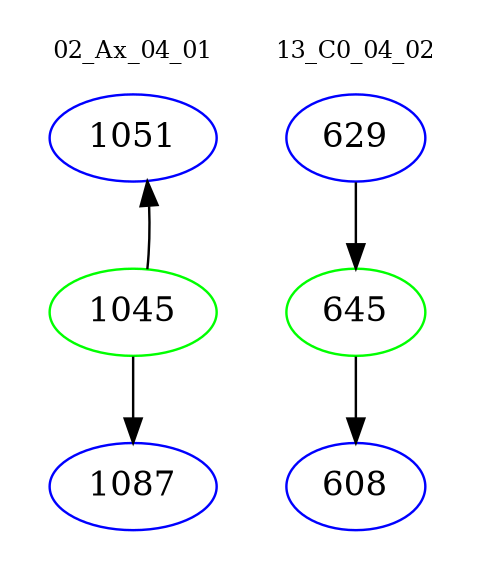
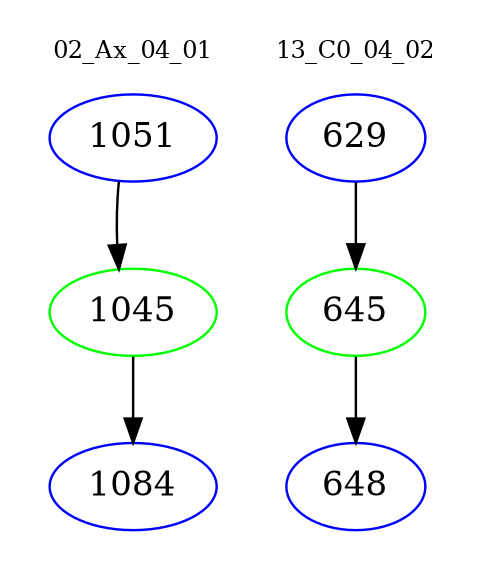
(149, 238) -> (117, 213)
(133, 487) -> (133, 487)
(356, 487) -> (356, 487)
